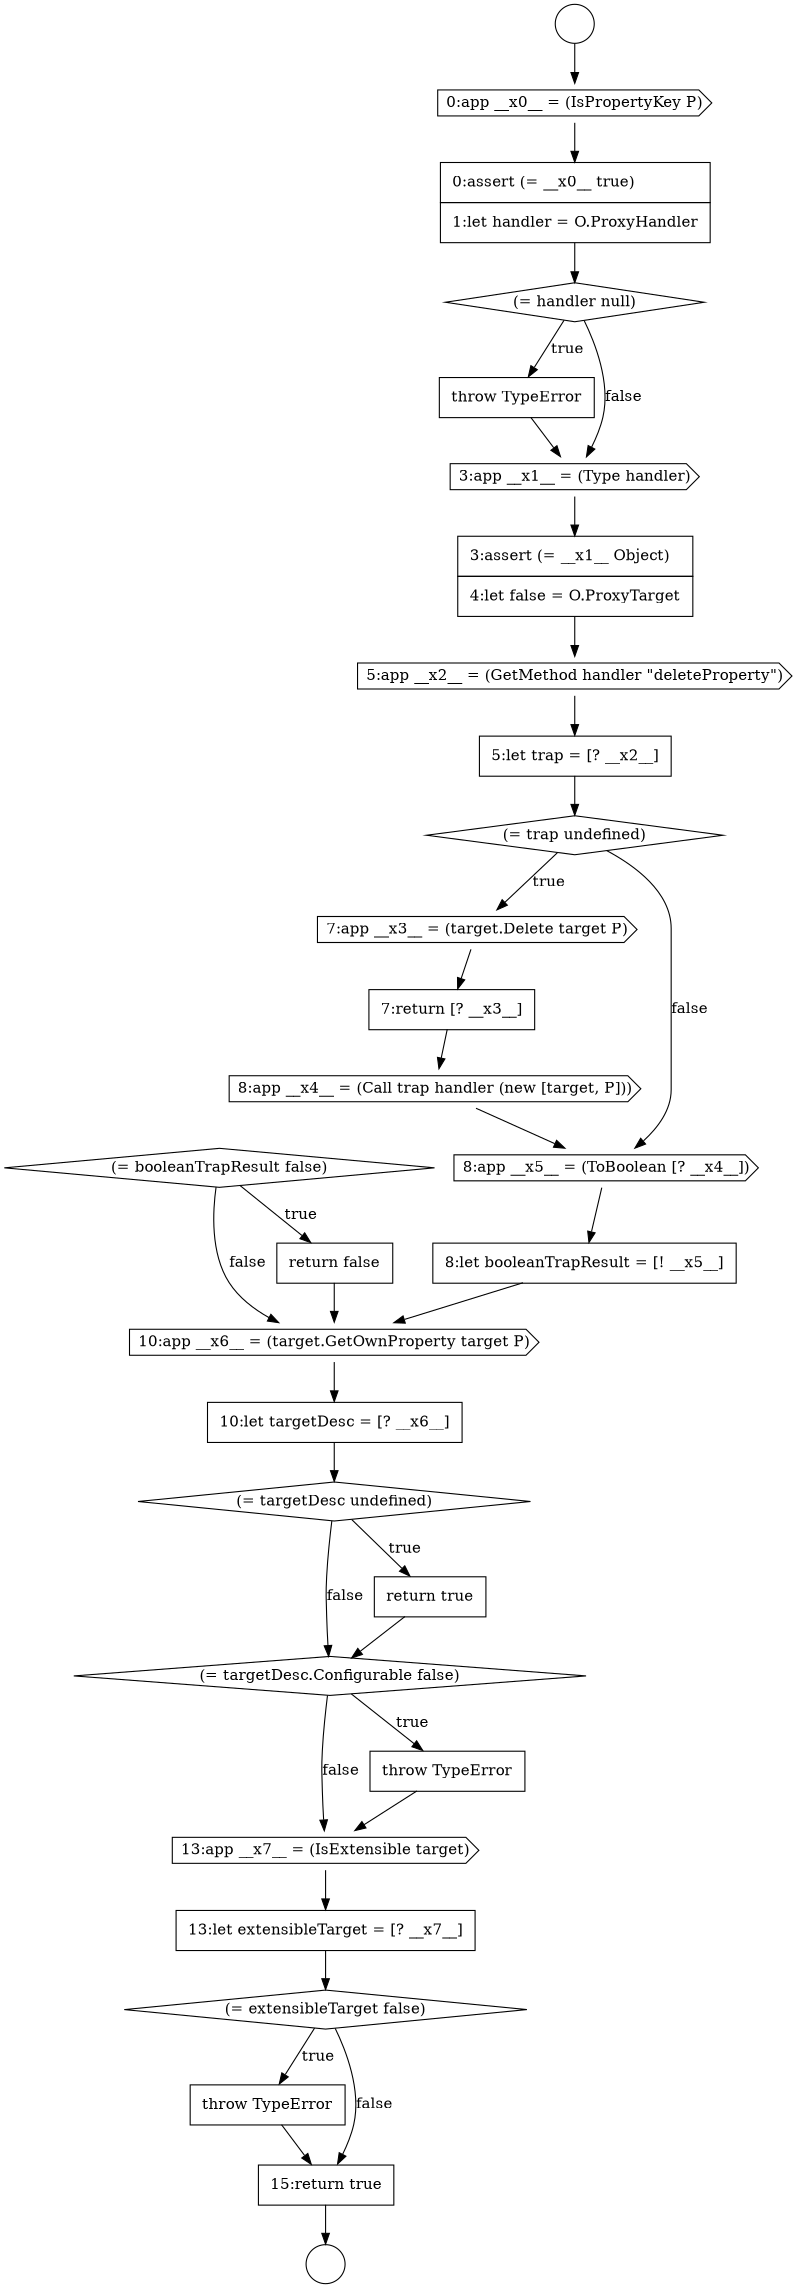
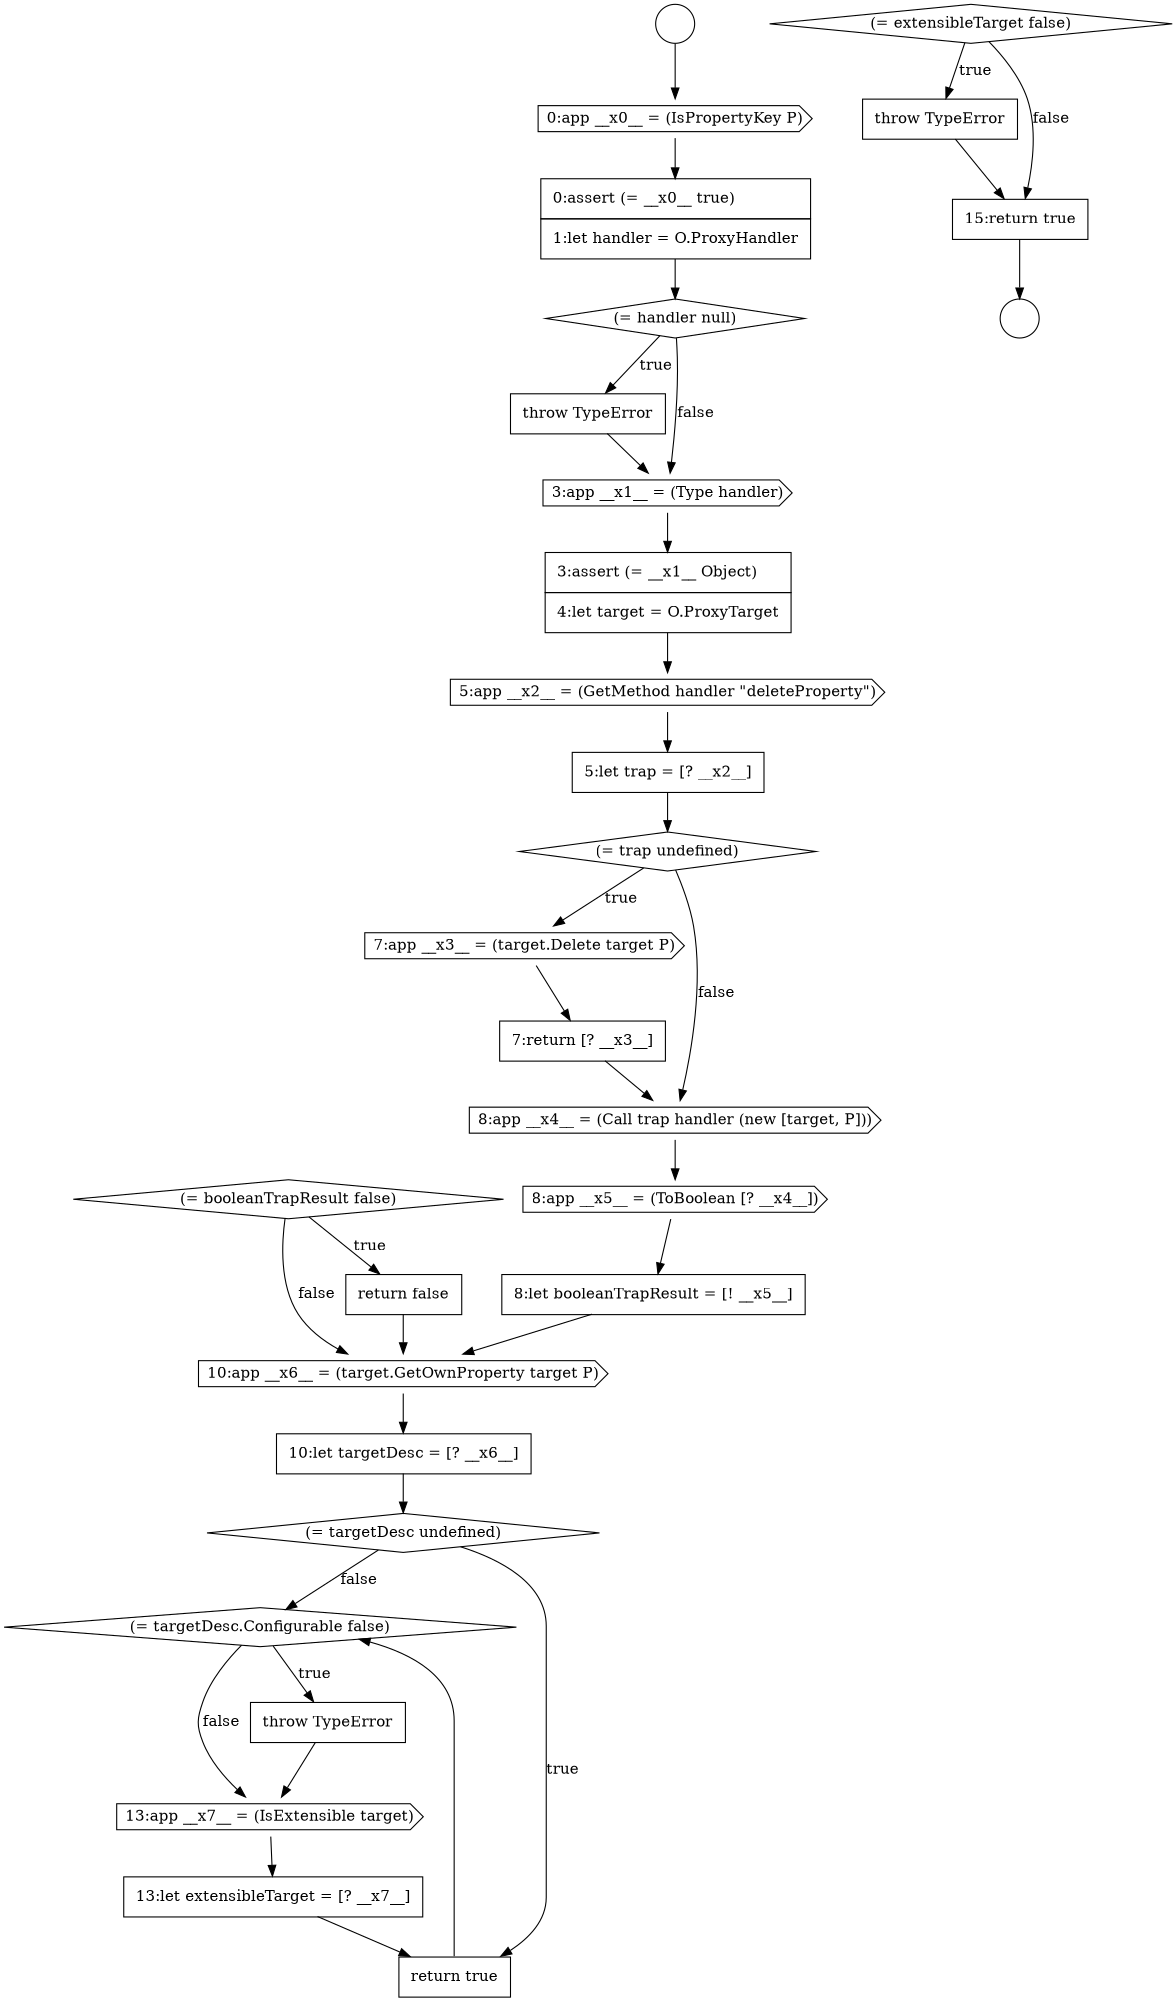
(575, 596) -> (668, 612)
(671, 986) -> (697, 979)
(326, 1964) -> (359, 1934)
